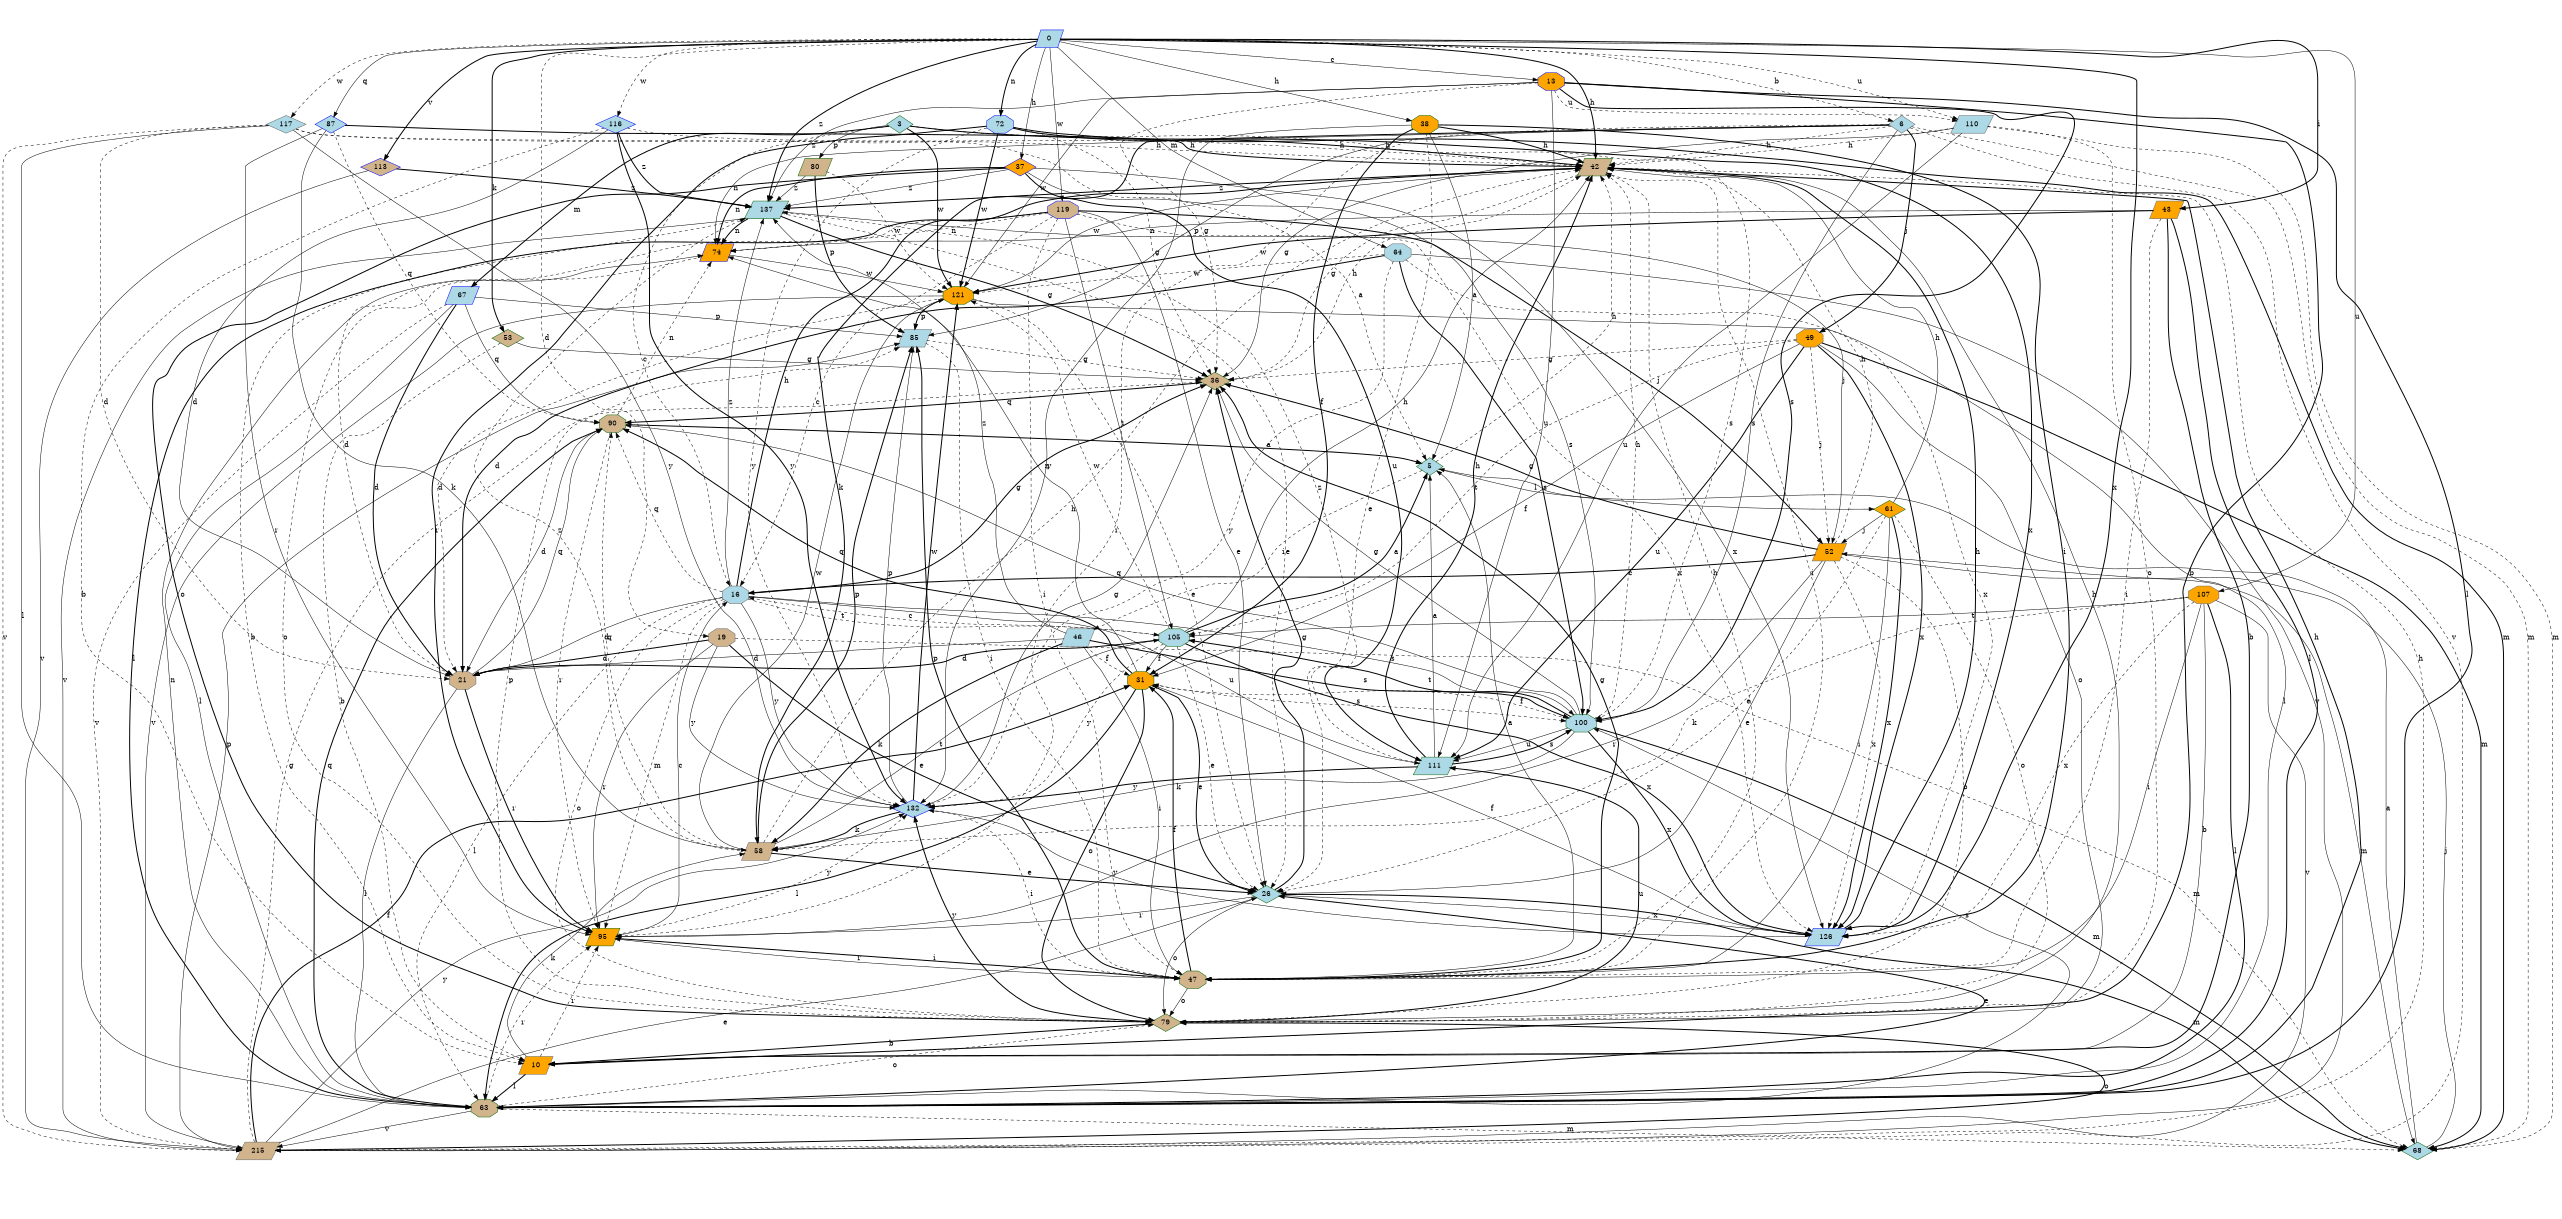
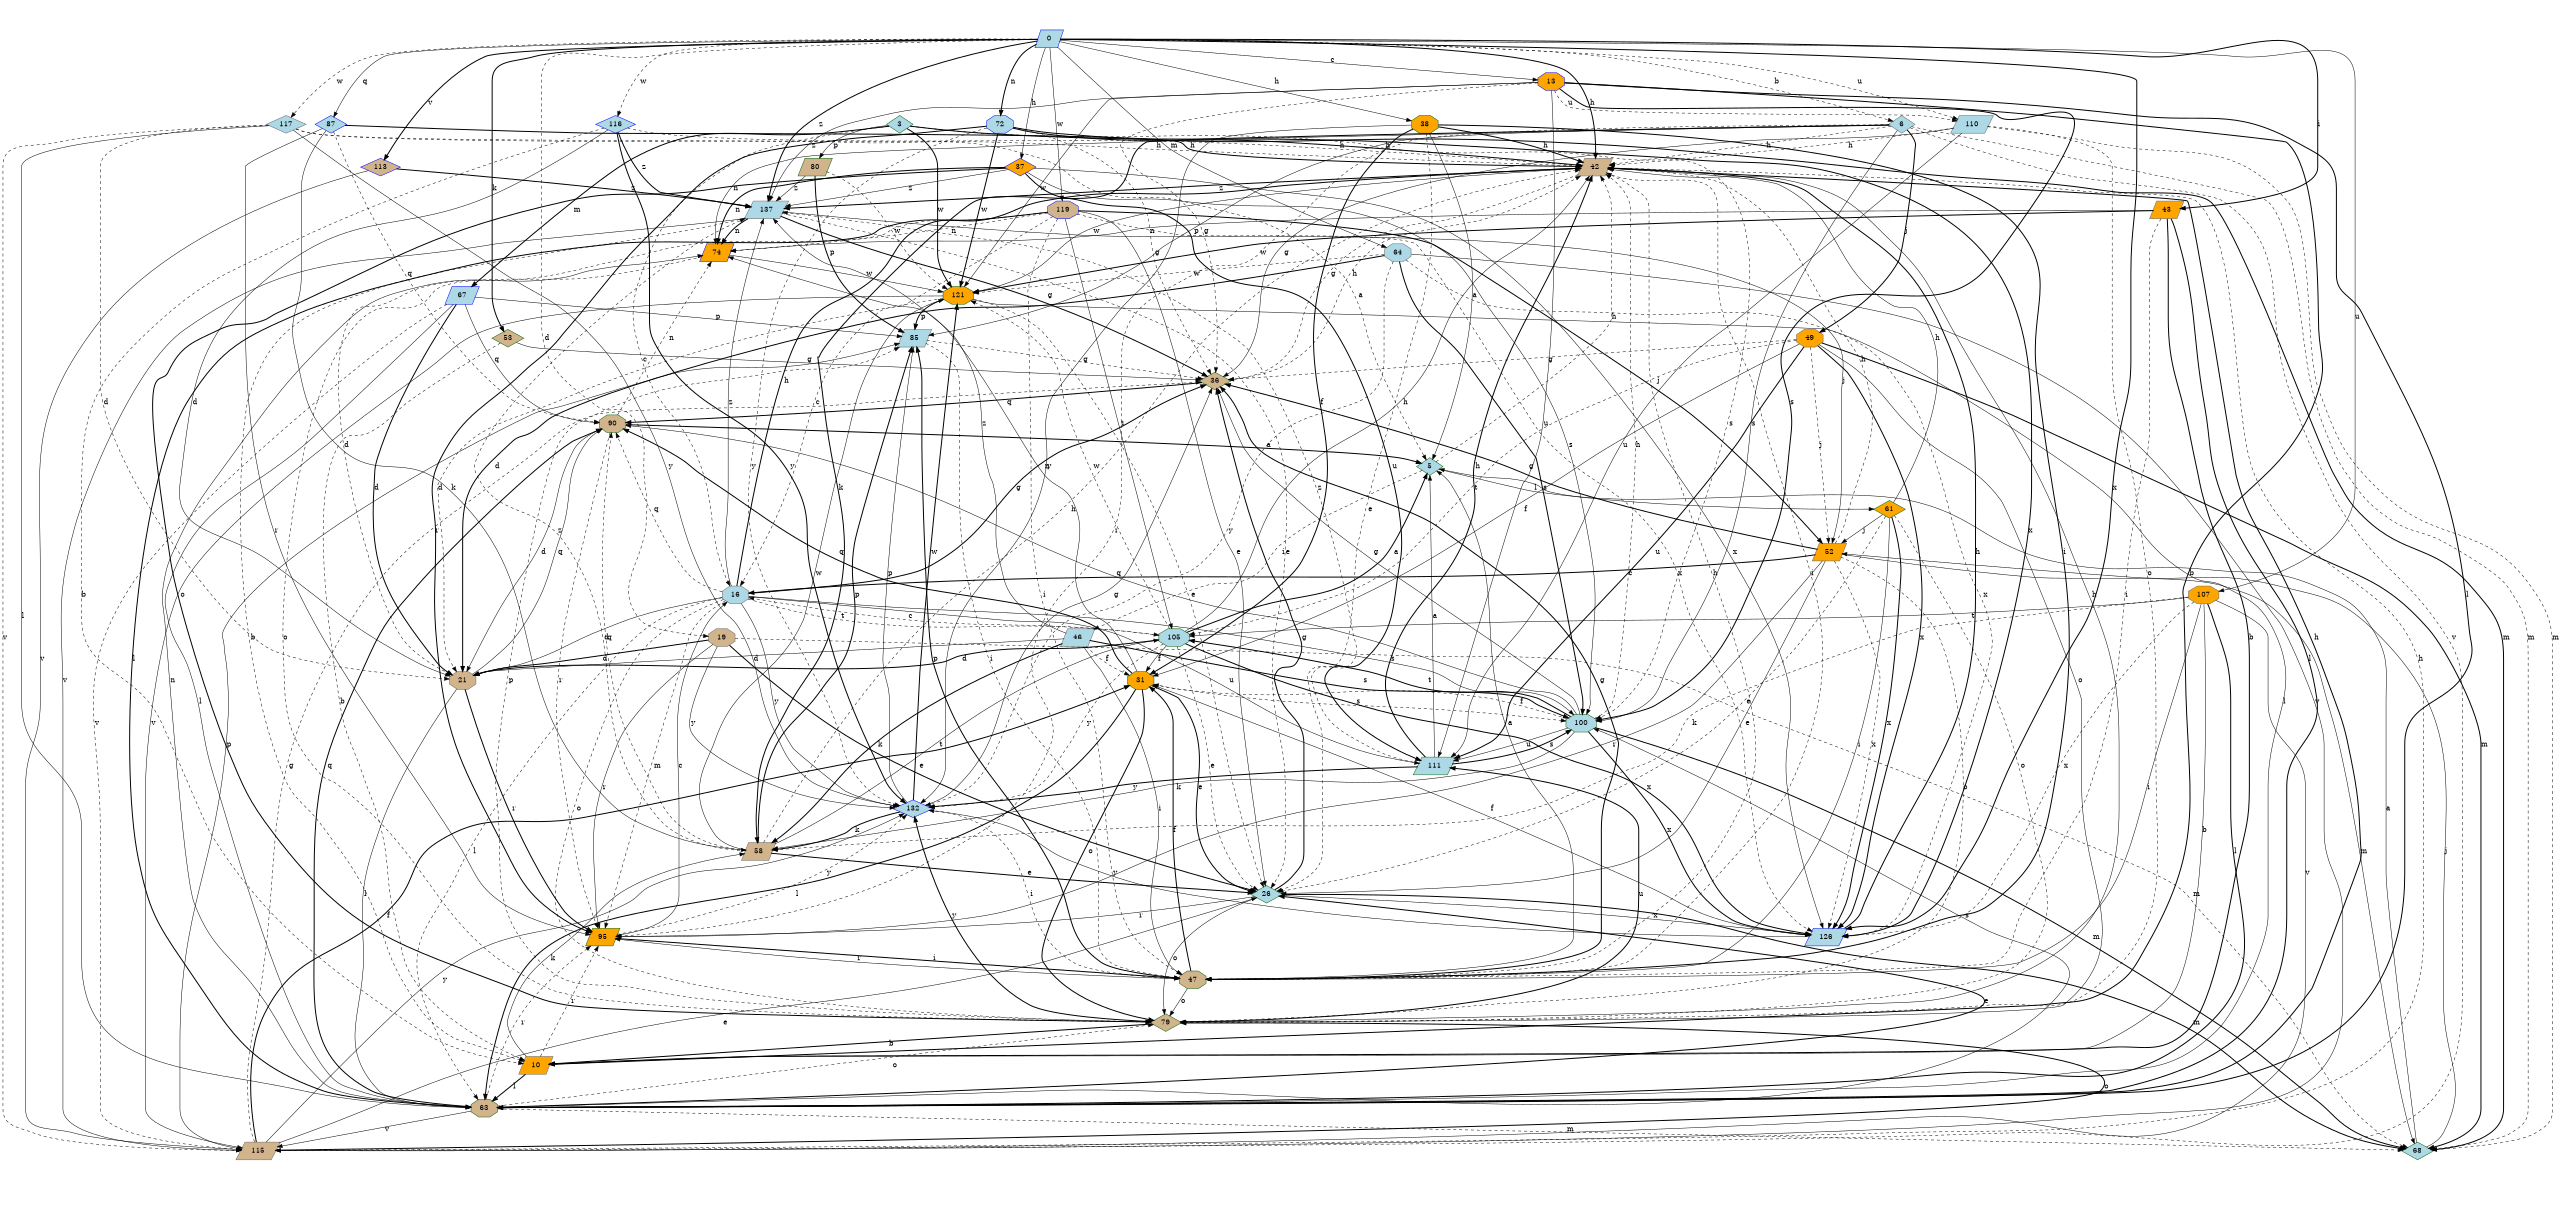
(1595, 167) -> (1595, 167)
(767, 210) -> (767, 210)
(258, 1151) -> (258, 1151)
